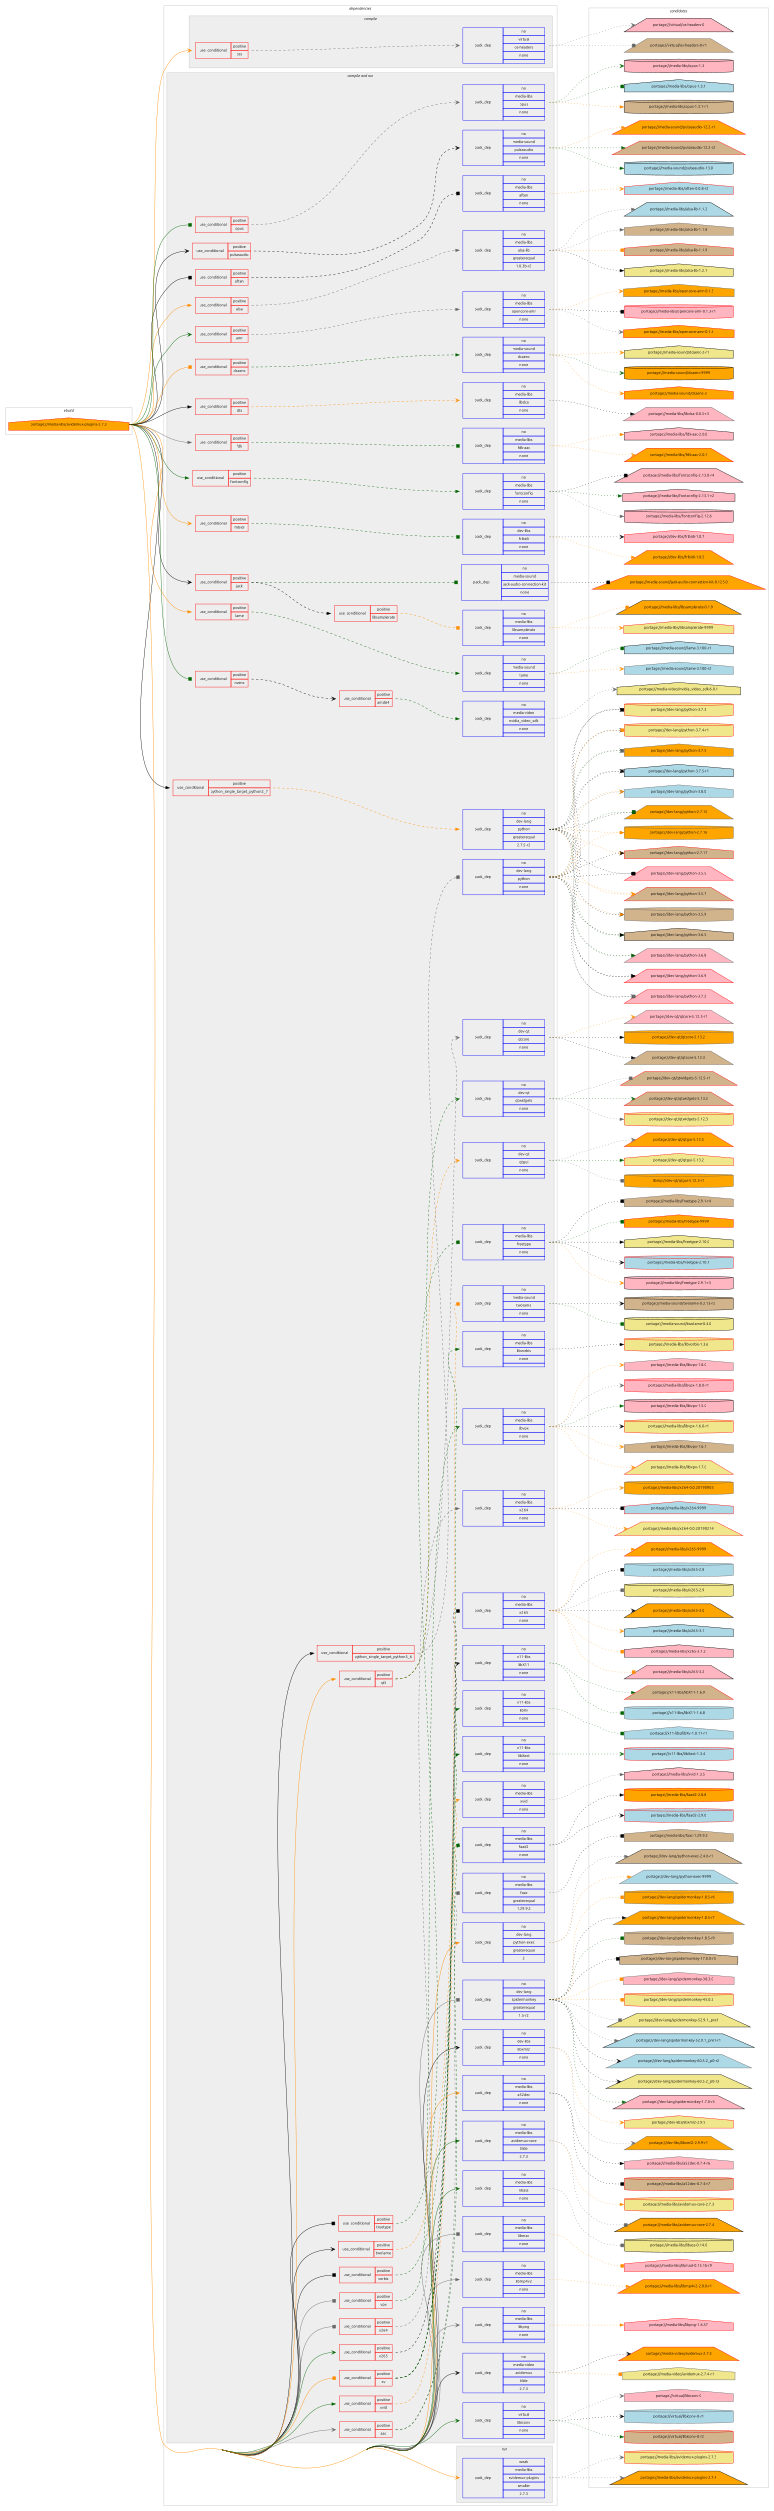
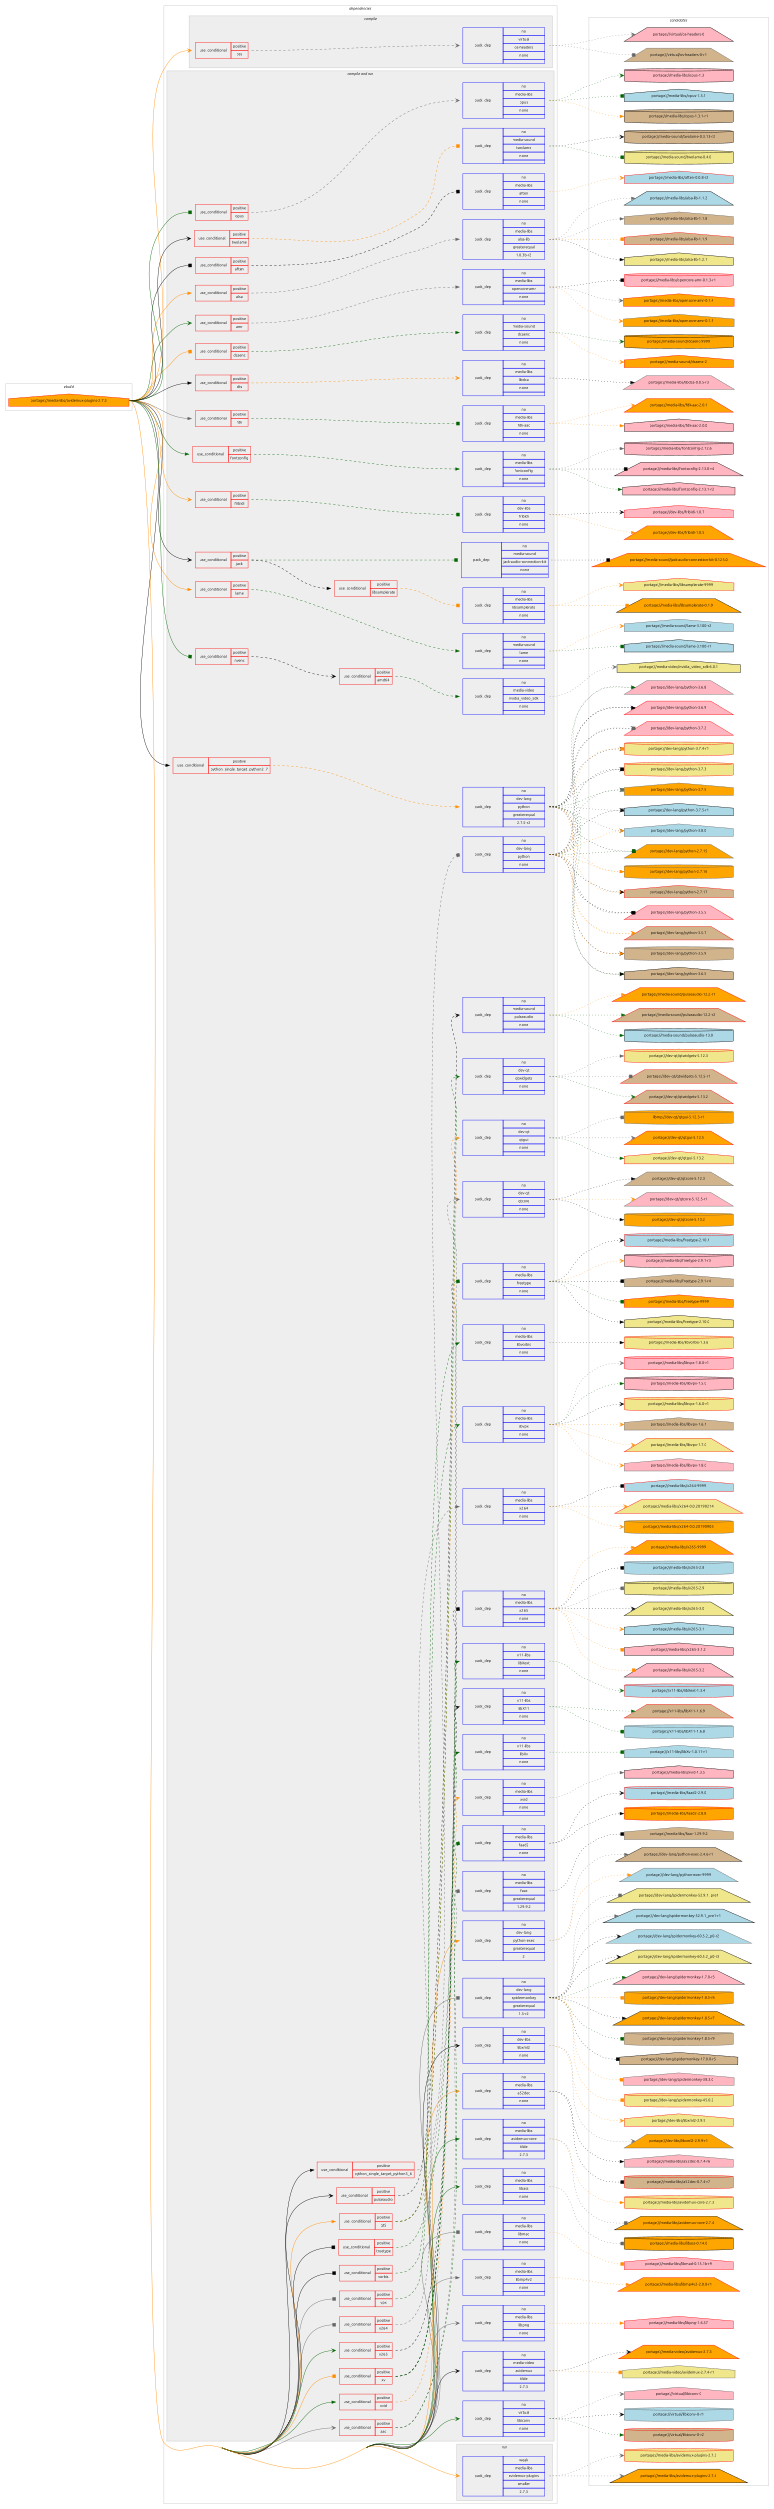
(679, 353) -> none
(679, 1611) -> (679, 1609)
(679, 1918) -> (679, 2018)
(679, 2245) -> (679, 2244)
